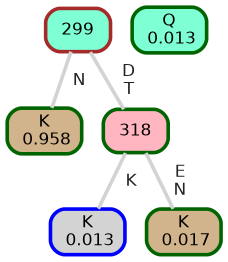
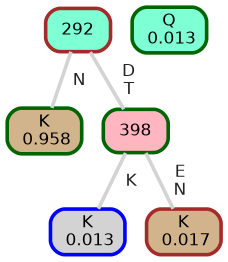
(78, 30) -> (78, 30)
(136, 131) -> (136, 131)
(184, 232) -> (184, 232)
